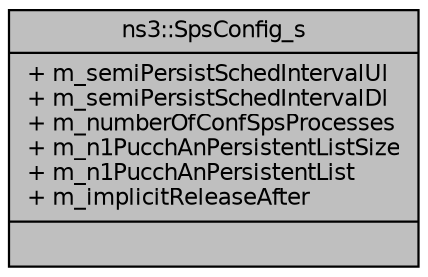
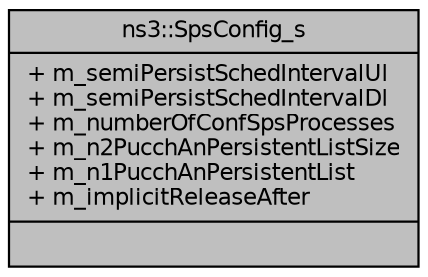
(214, 148) -> (214, 148)
